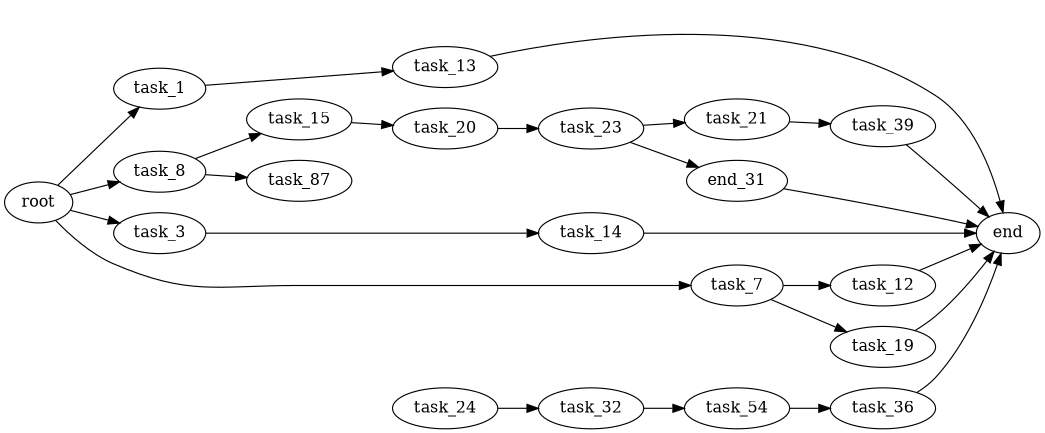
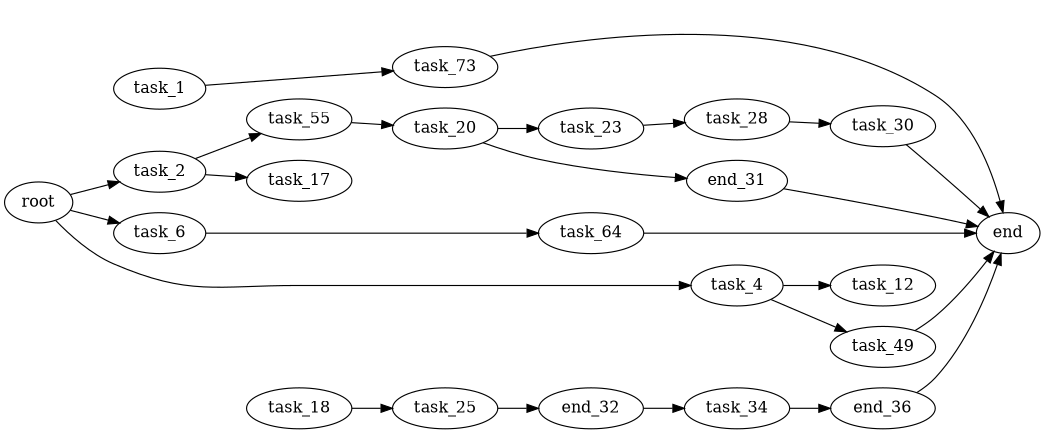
(445, 67) -> (445, 67)
(299, 119) -> (299, 119)
(737, 119) -> (737, 119)
(883, 126) -> (883, 126)
(94, 150) -> none
(659, 153) -> (578, 166)
(160, 172) -> (160, 172)
(299, 181) -> (299, 181)
(160, 233) -> (160, 233)
(591, 233) -> (591, 233)
(945, 260) -> none
(737, 285) -> (737, 285)
(883, 347) -> (883, 347)
none -> (299, 408)
(445, 408) -> (445, 408)
(591, 408) -> (591, 408)
(737, 408) -> (737, 408)
(883, 408) -> (883, 408)
